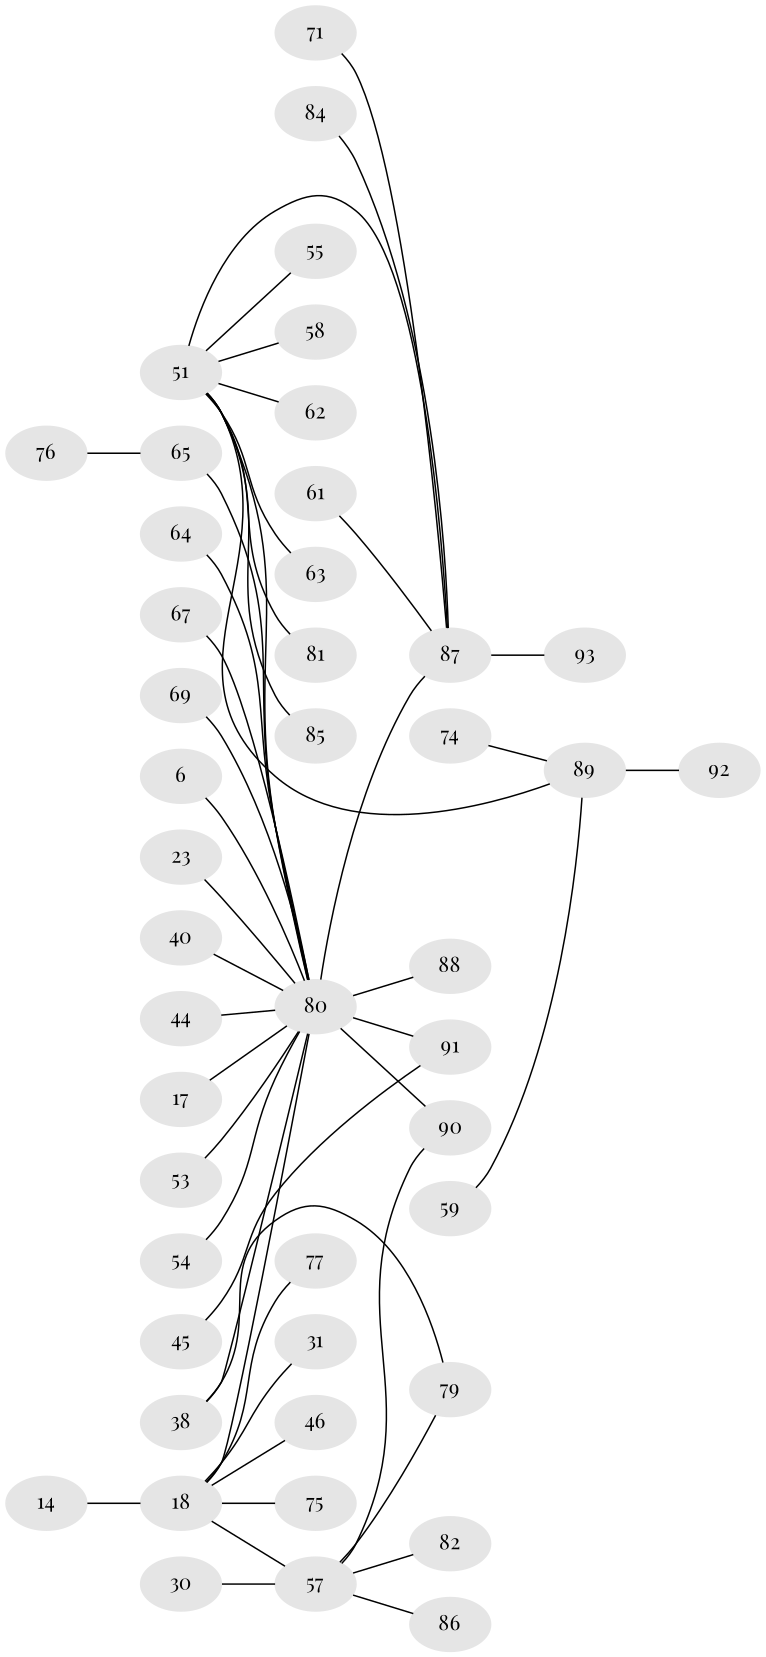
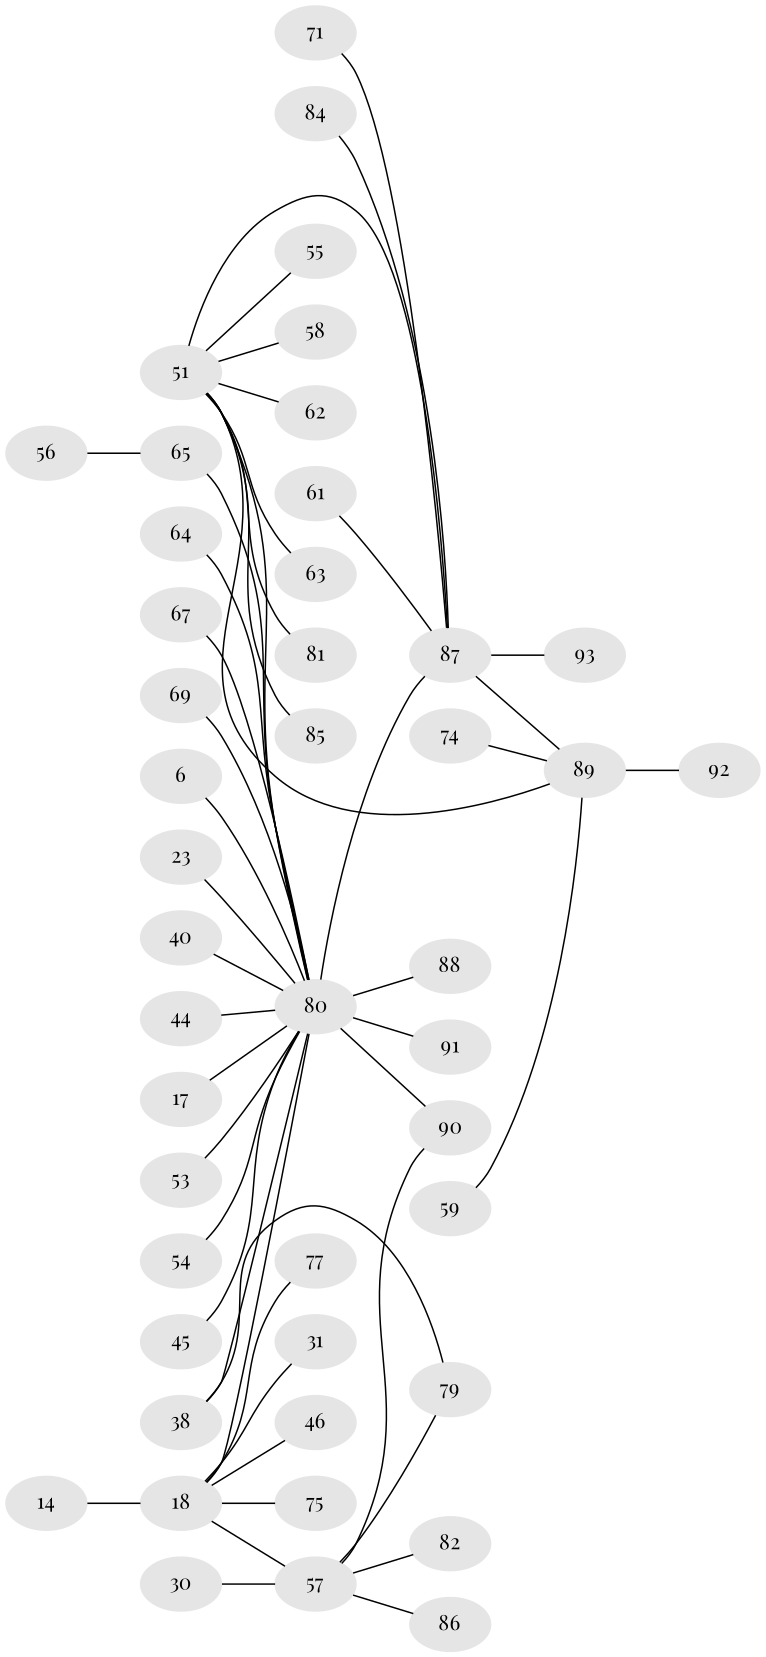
(46, 453) -> (46, 453)
none -> (518, 713)
(297, 1169) -> (254, 1177)
